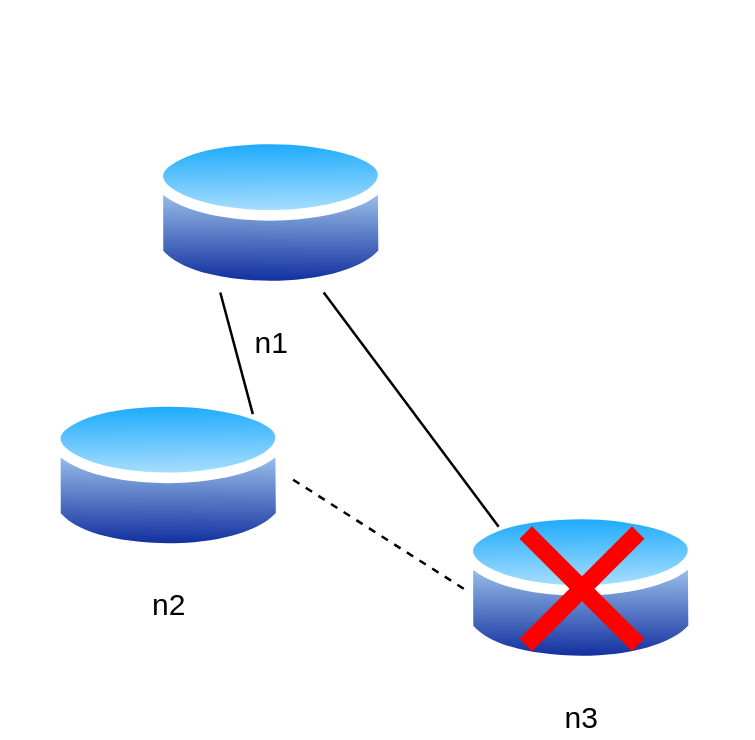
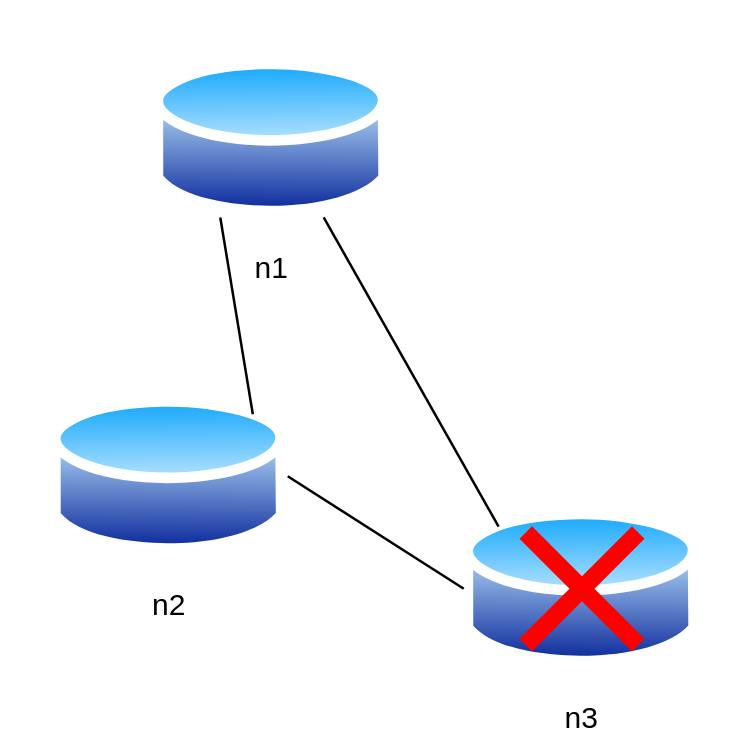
(272, 214) -> (272, 139)
(373, 531) -> (373, 531)
